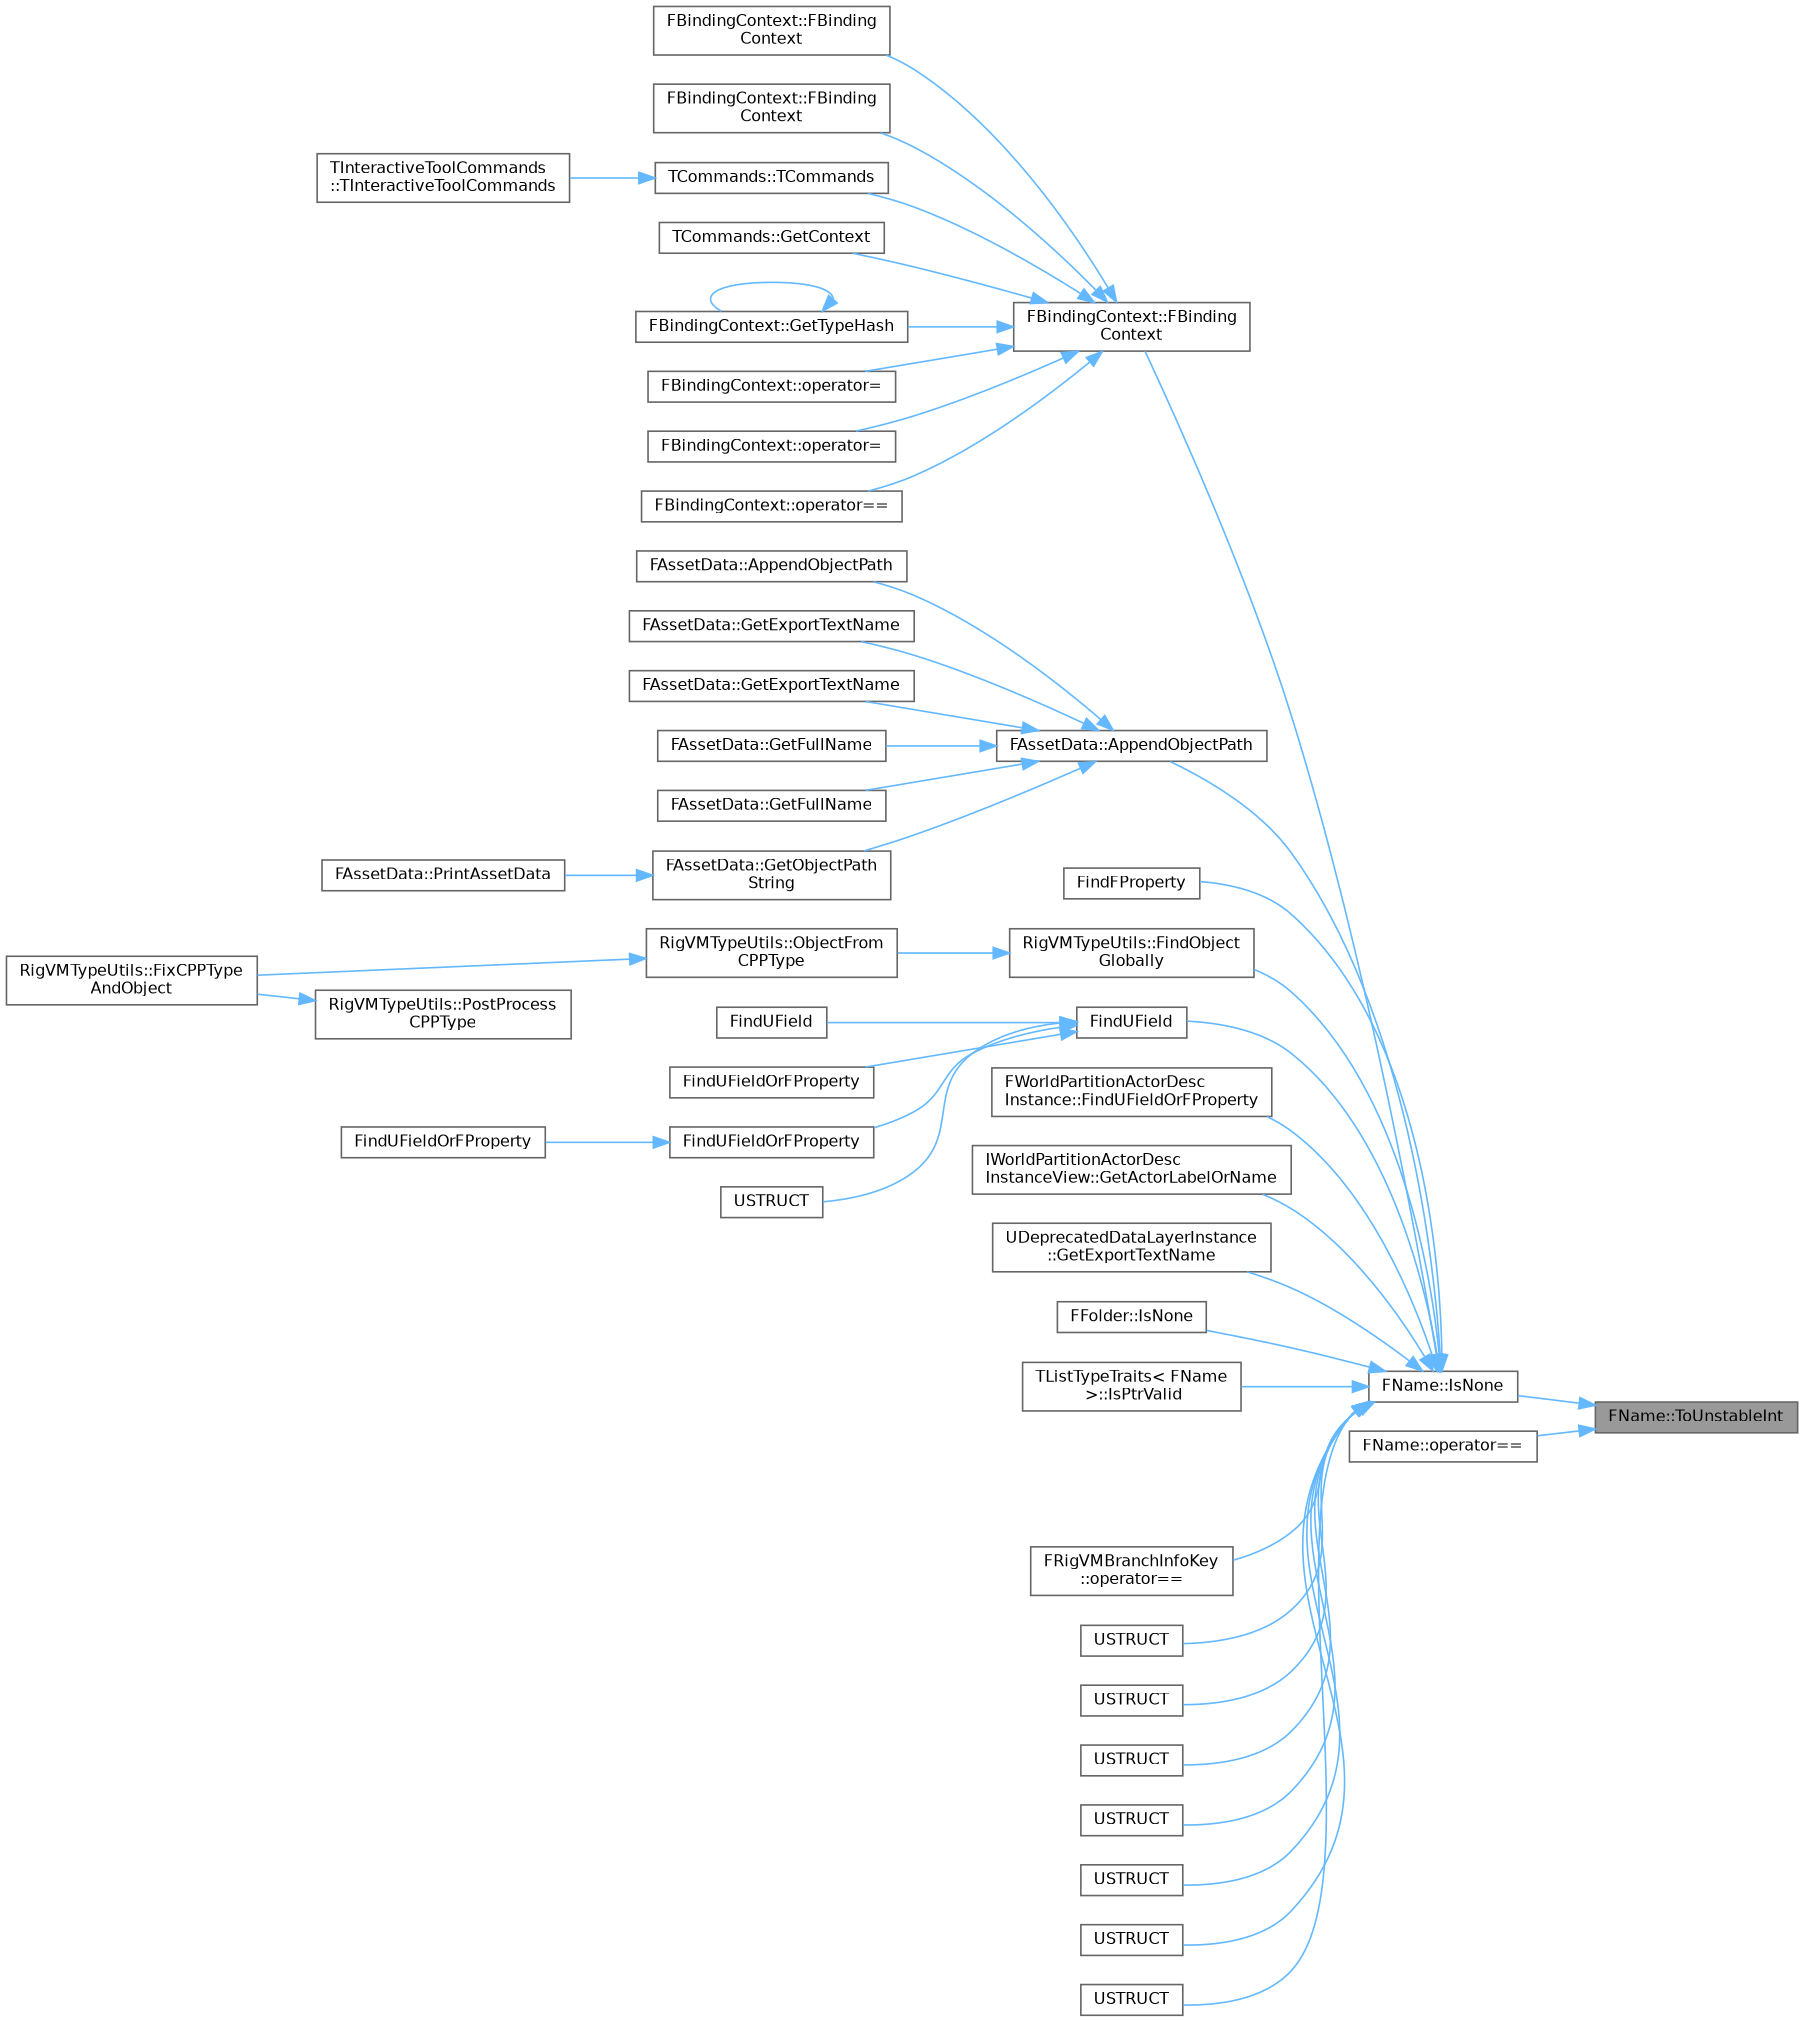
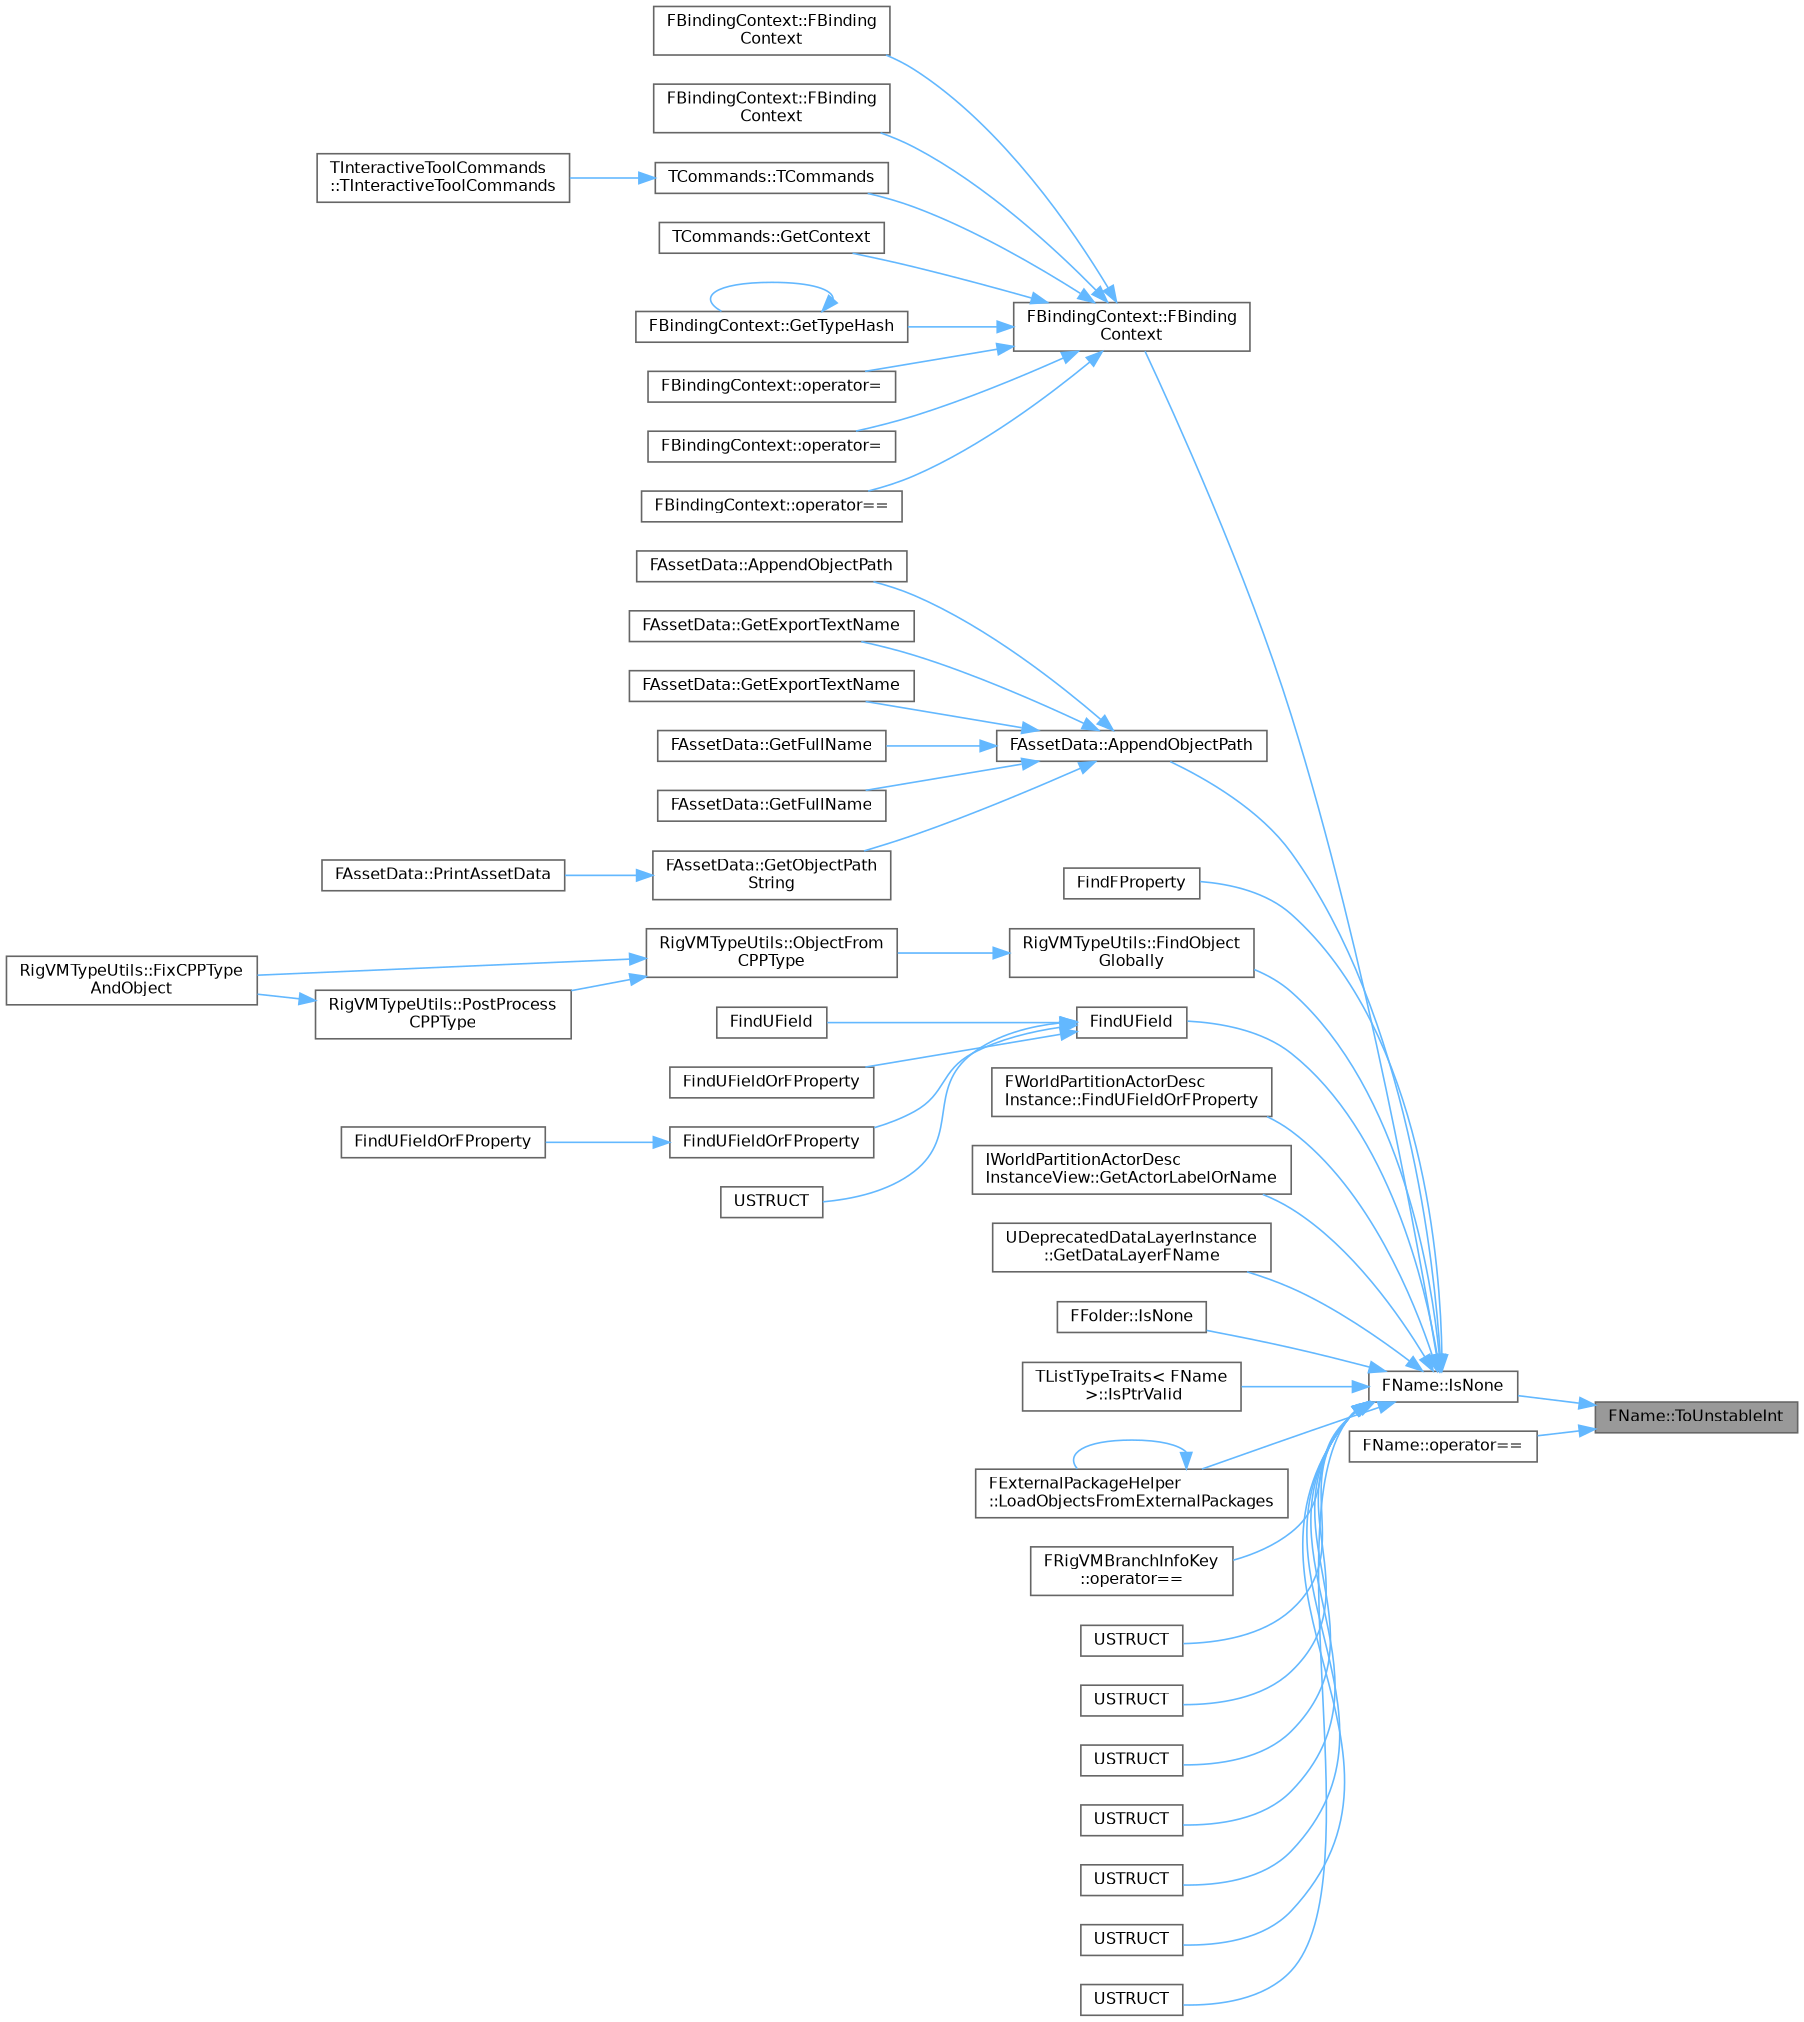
none -> (601, 985)
(1132, 1248) -> (1132, 1248)
none -> (1132, 1493)
